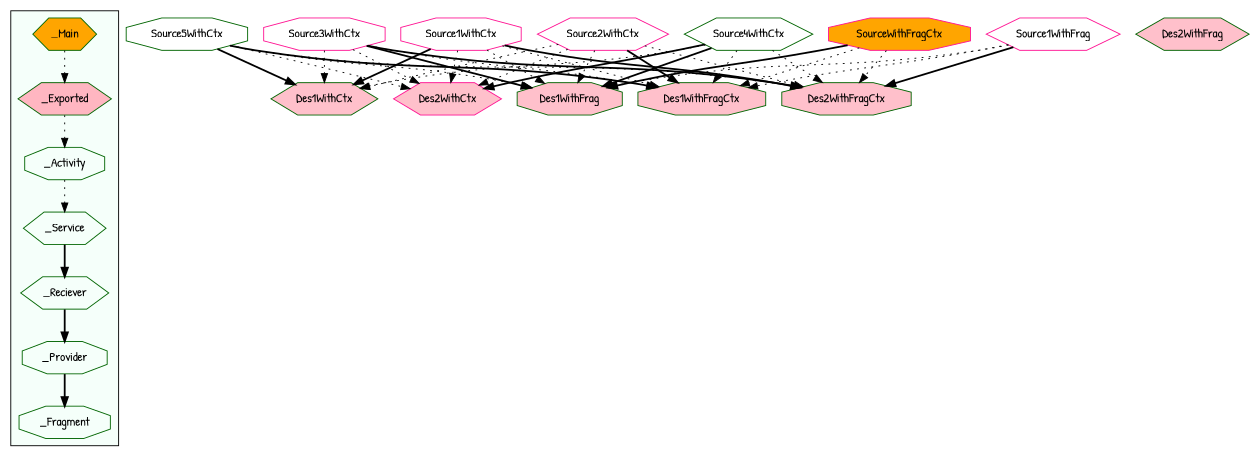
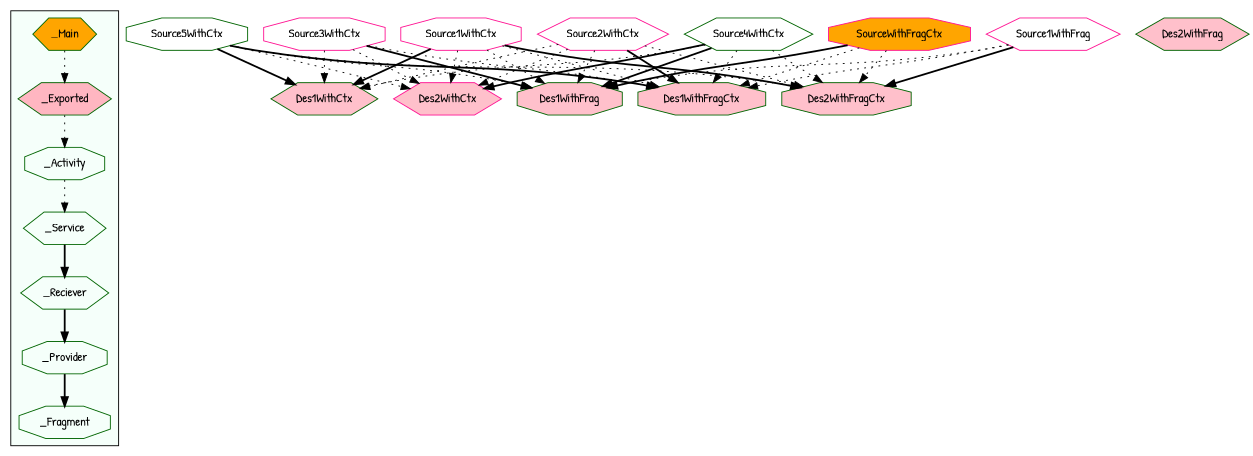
(579, 67) -> none
